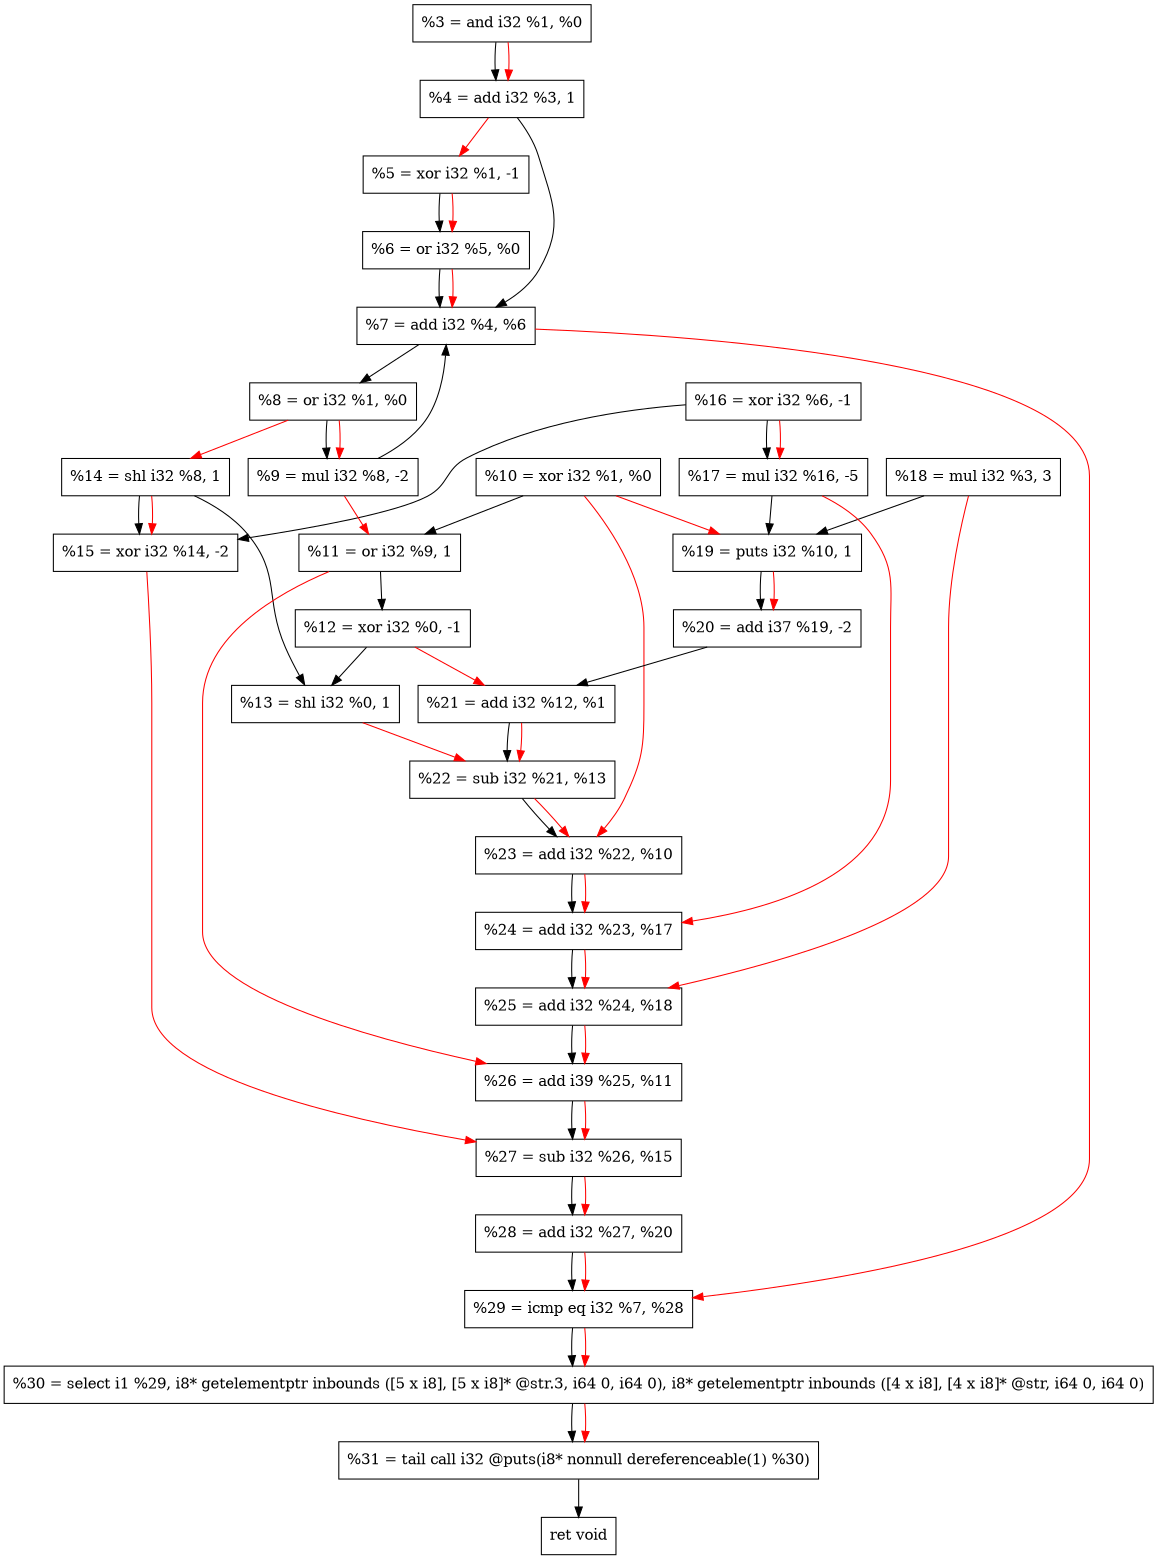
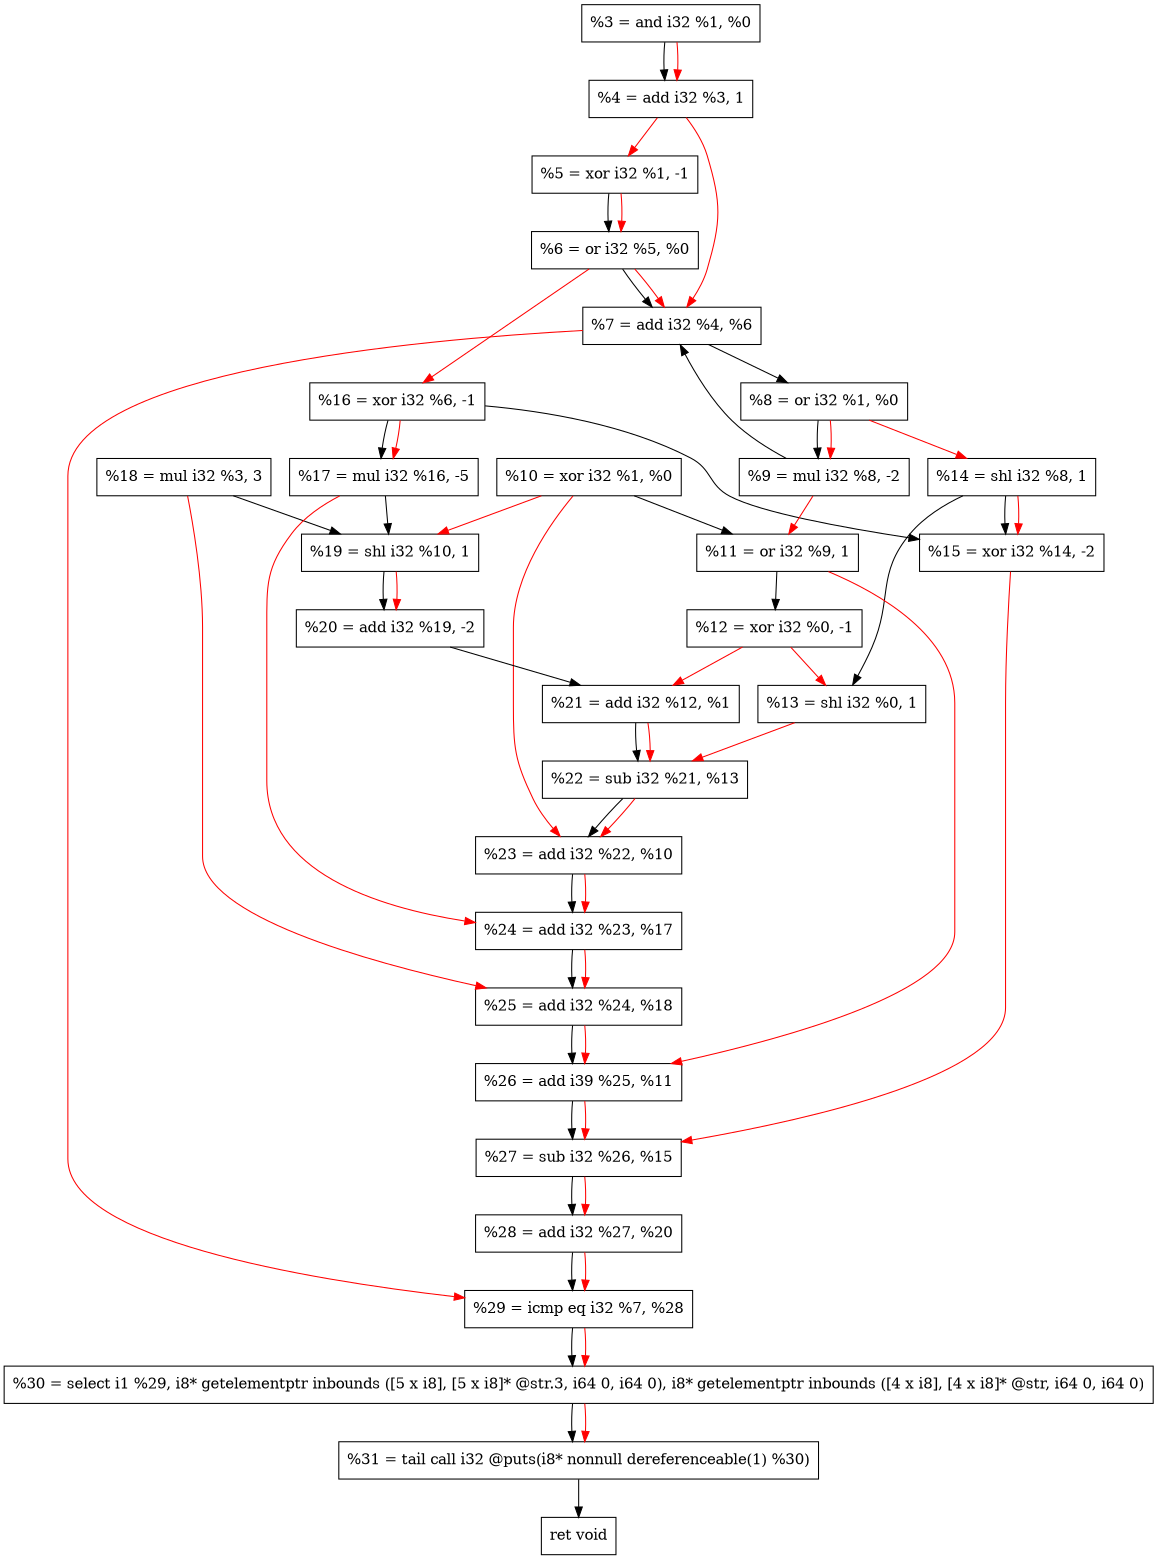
(554, 215) -> (718, 207)
none -> (510, 323)
(767, 553) -> (390, 553)
(767, 628) -> (390, 628)
(353, 662) -> (805, 662)
